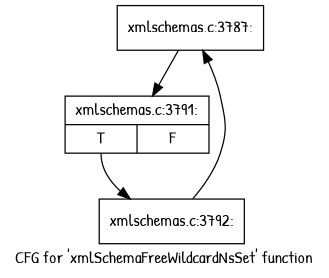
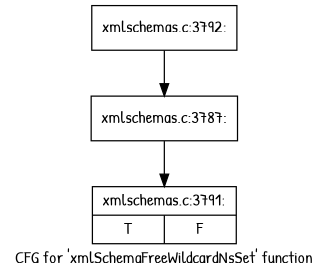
(107, 174) -> none
